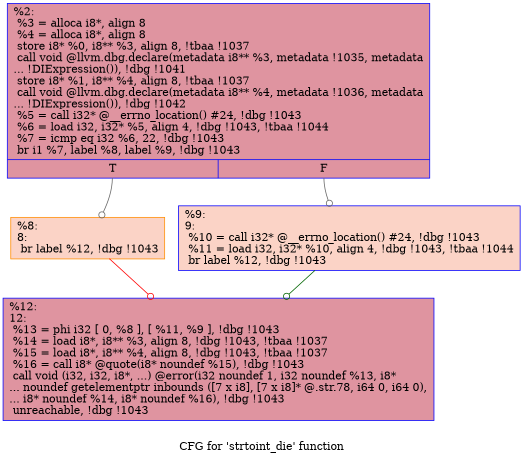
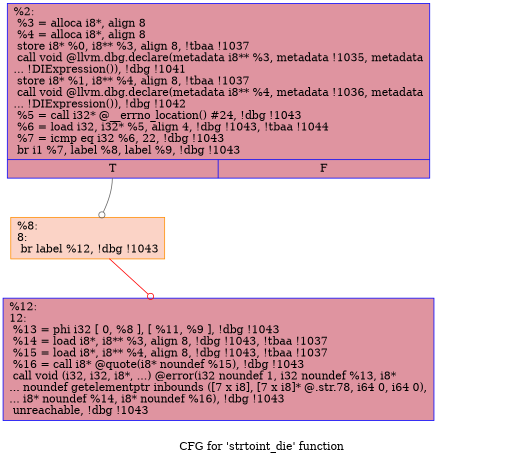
(349, 238) -> none
